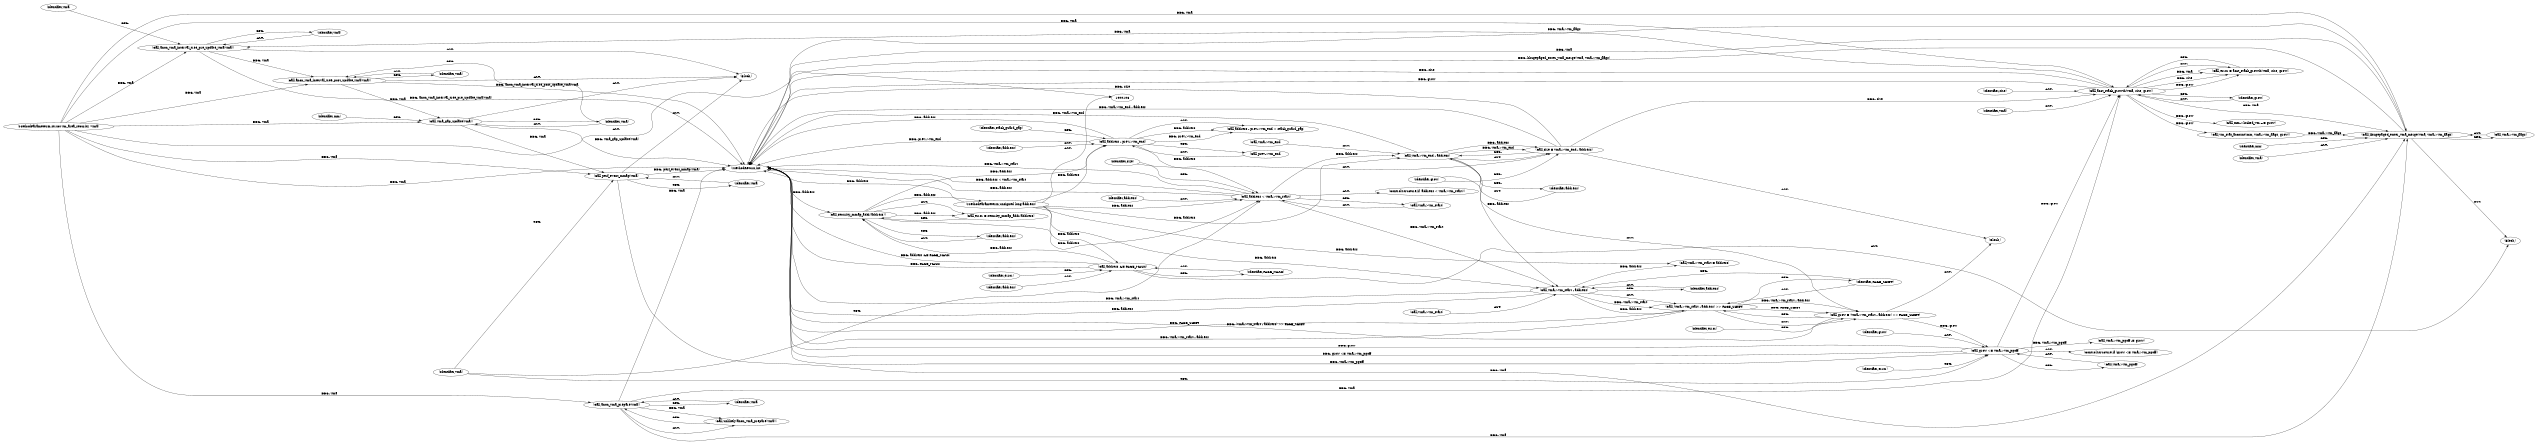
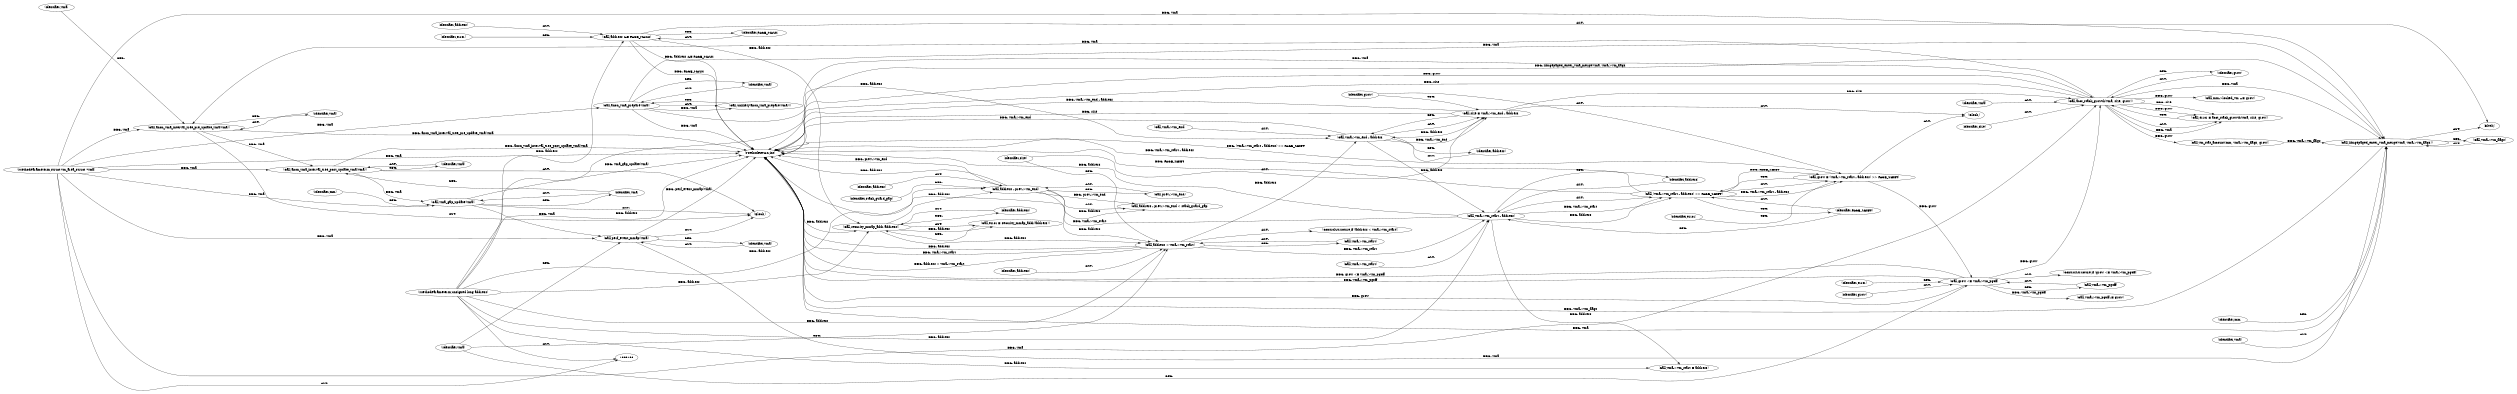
(2251, 106) -> (2230, 84)
(59, 127) -> (56, 170)
(922, 197) -> (693, 285)
